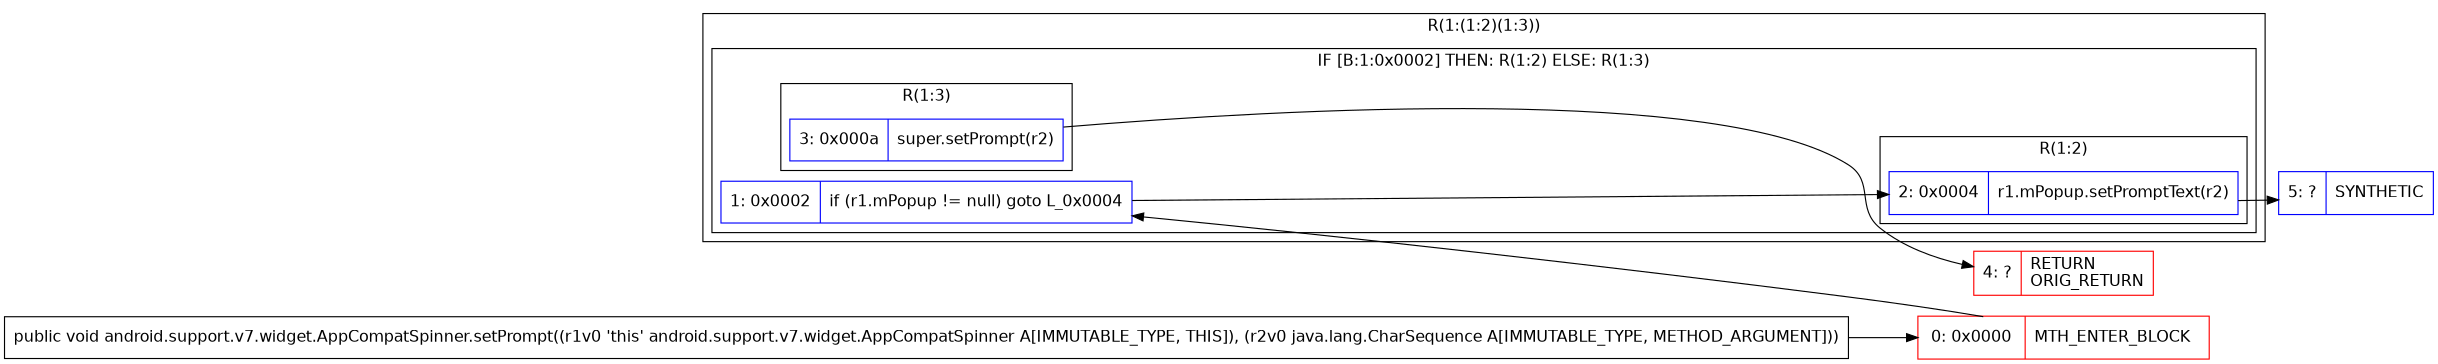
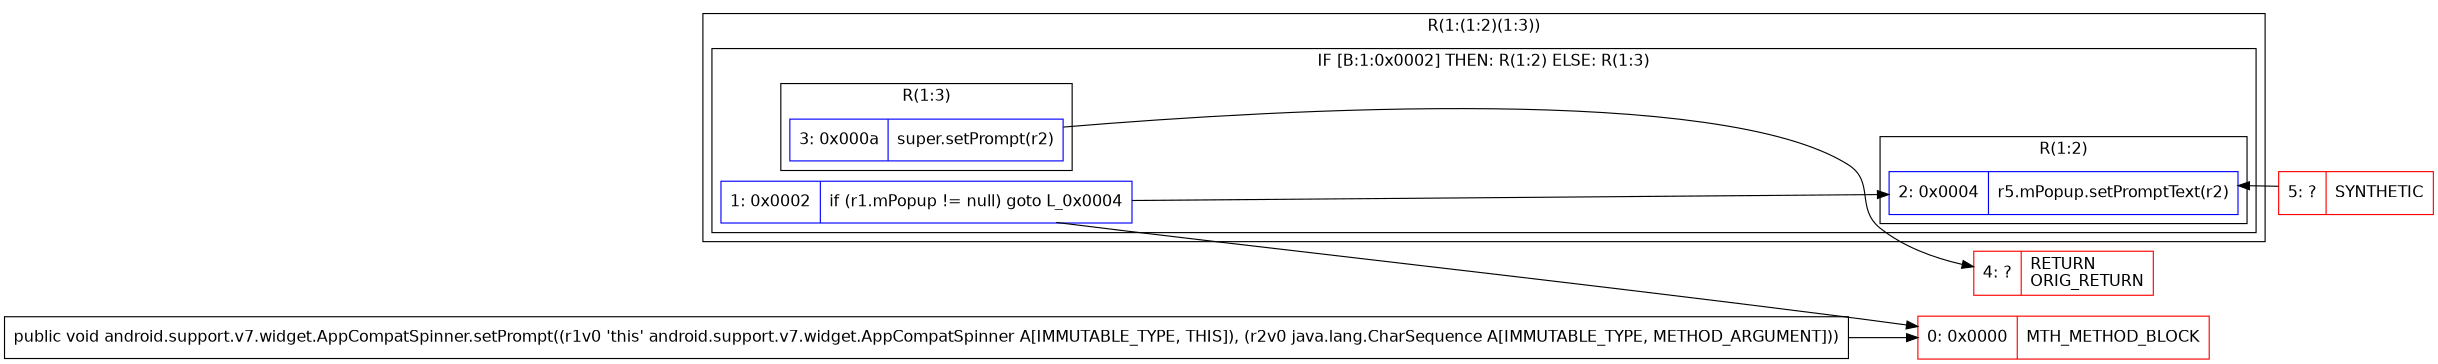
(2113, 193) -> (2113, 193)
(2356, 193) -> (2356, 193)
(2253, 200) -> (2264, 186)
(1564, 262) -> (1481, 273)
(2113, 337) -> (2113, 337)
